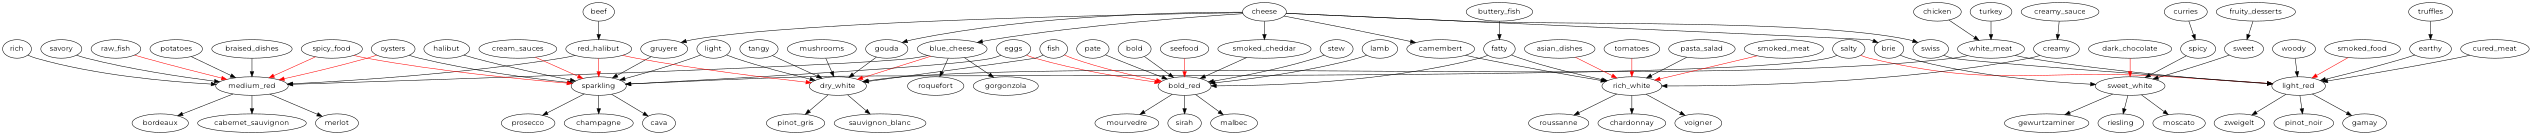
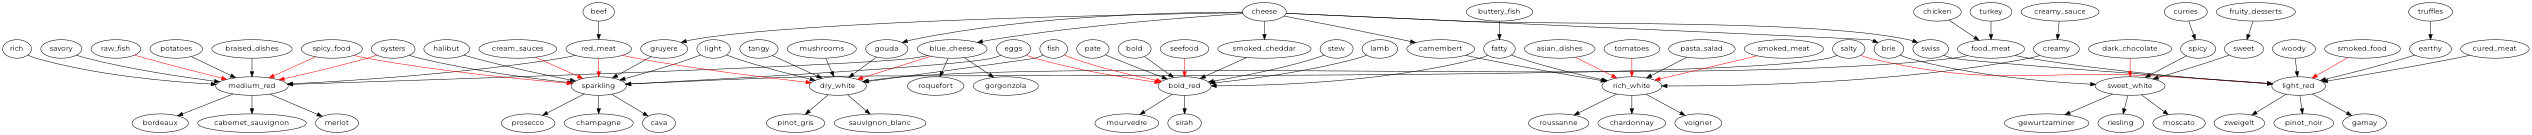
(599, 49) -> (599, 49)
(1991, 49) -> (1991, 49)
(1234, 123) -> none
